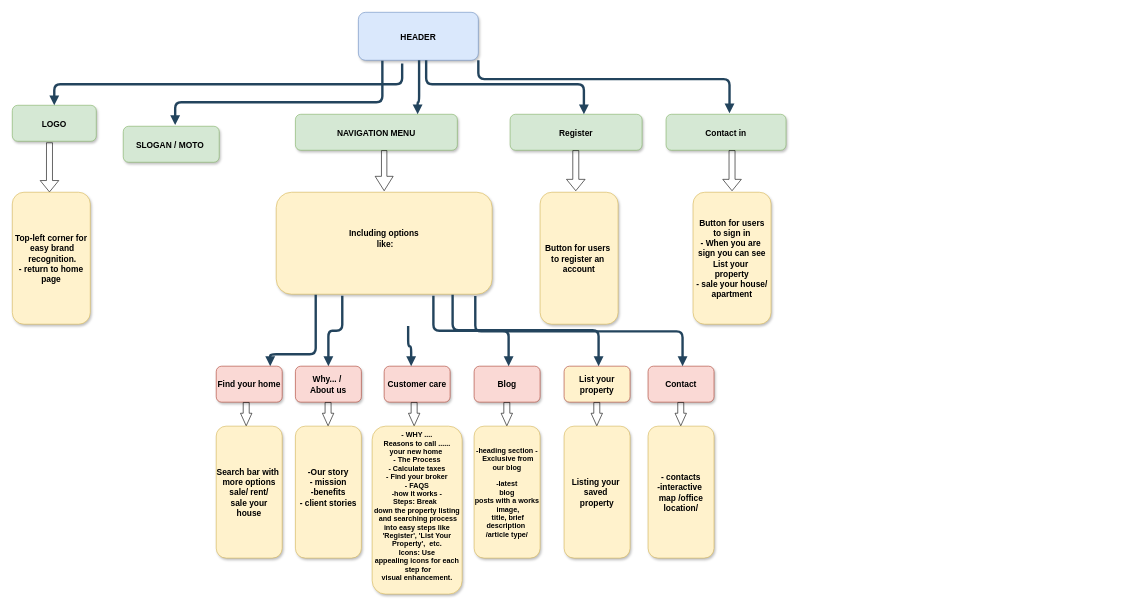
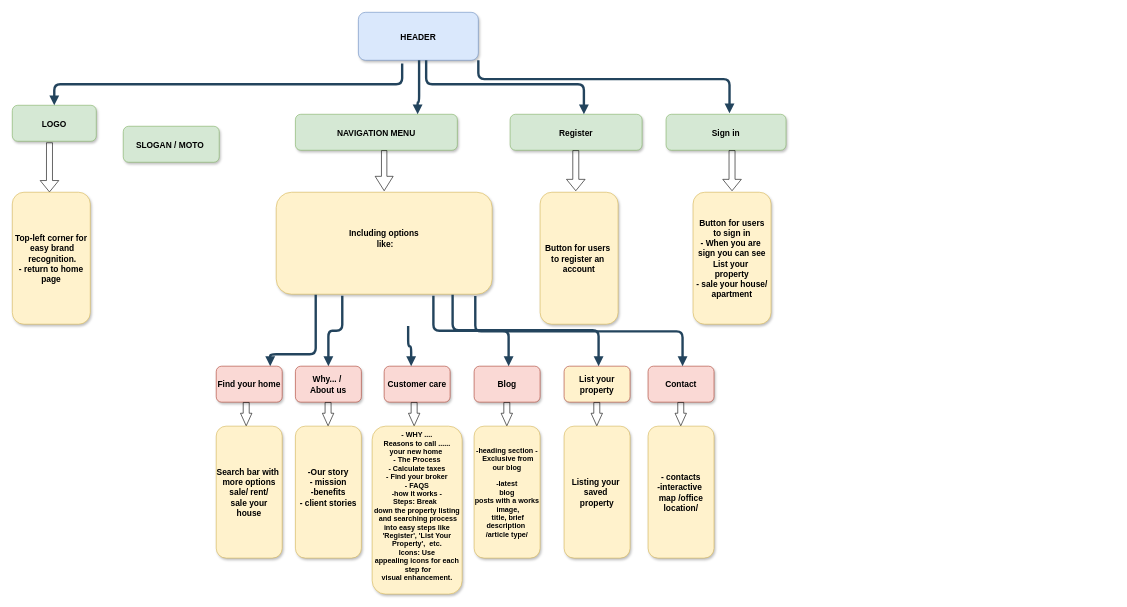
(292, 102) -> none
(726, 133) -> (726, 133)
